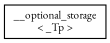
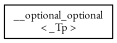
(55, 22) -> (59, 22)
